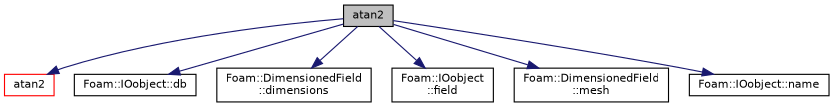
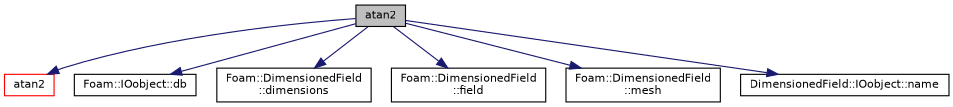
(443, 85) -> (469, 85)
(759, 85) -> (845, 85)
